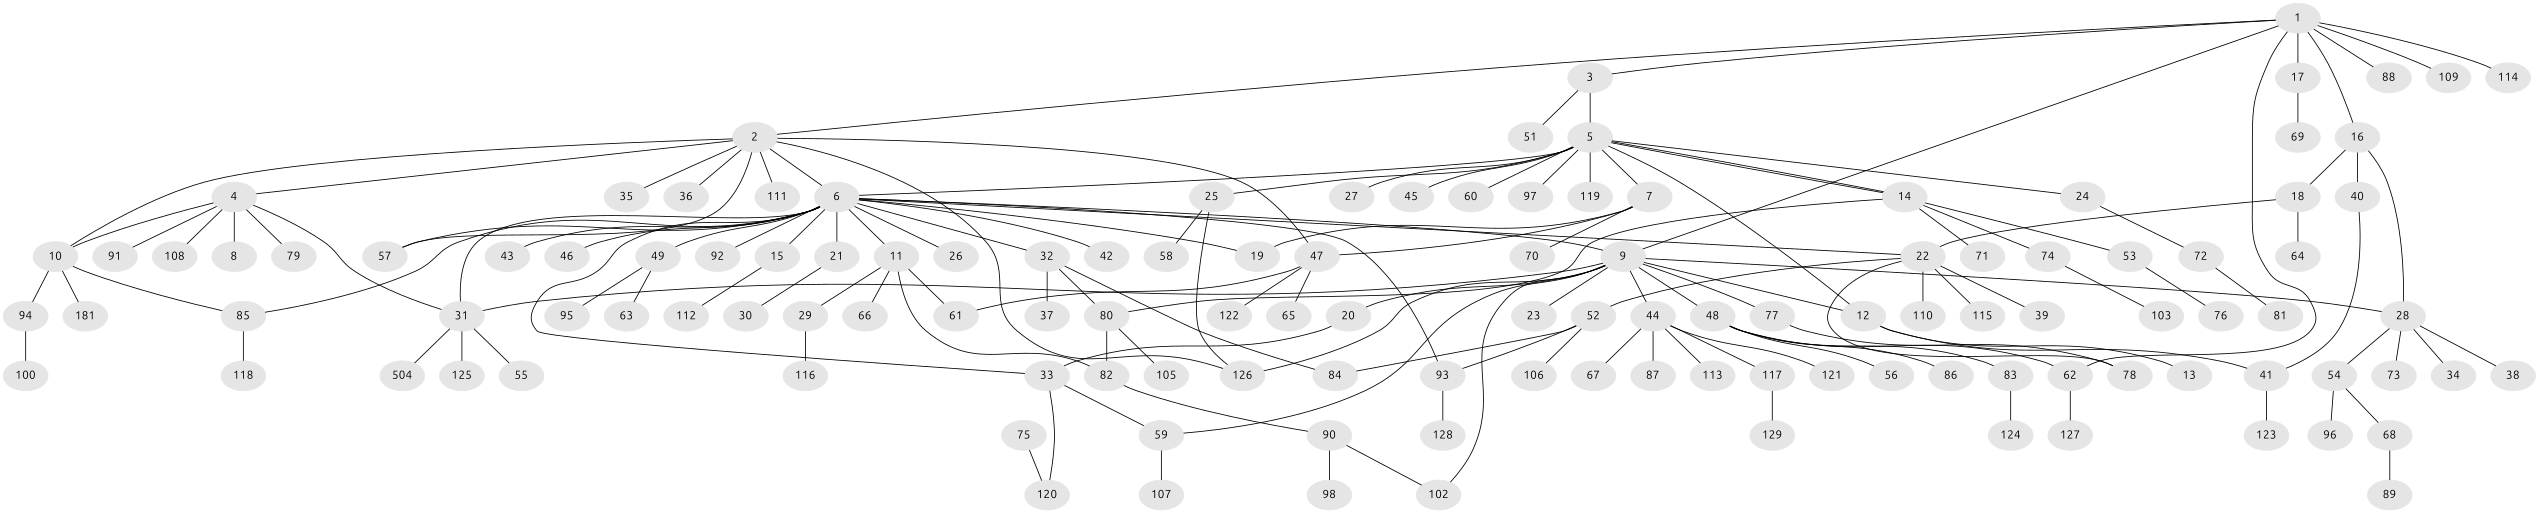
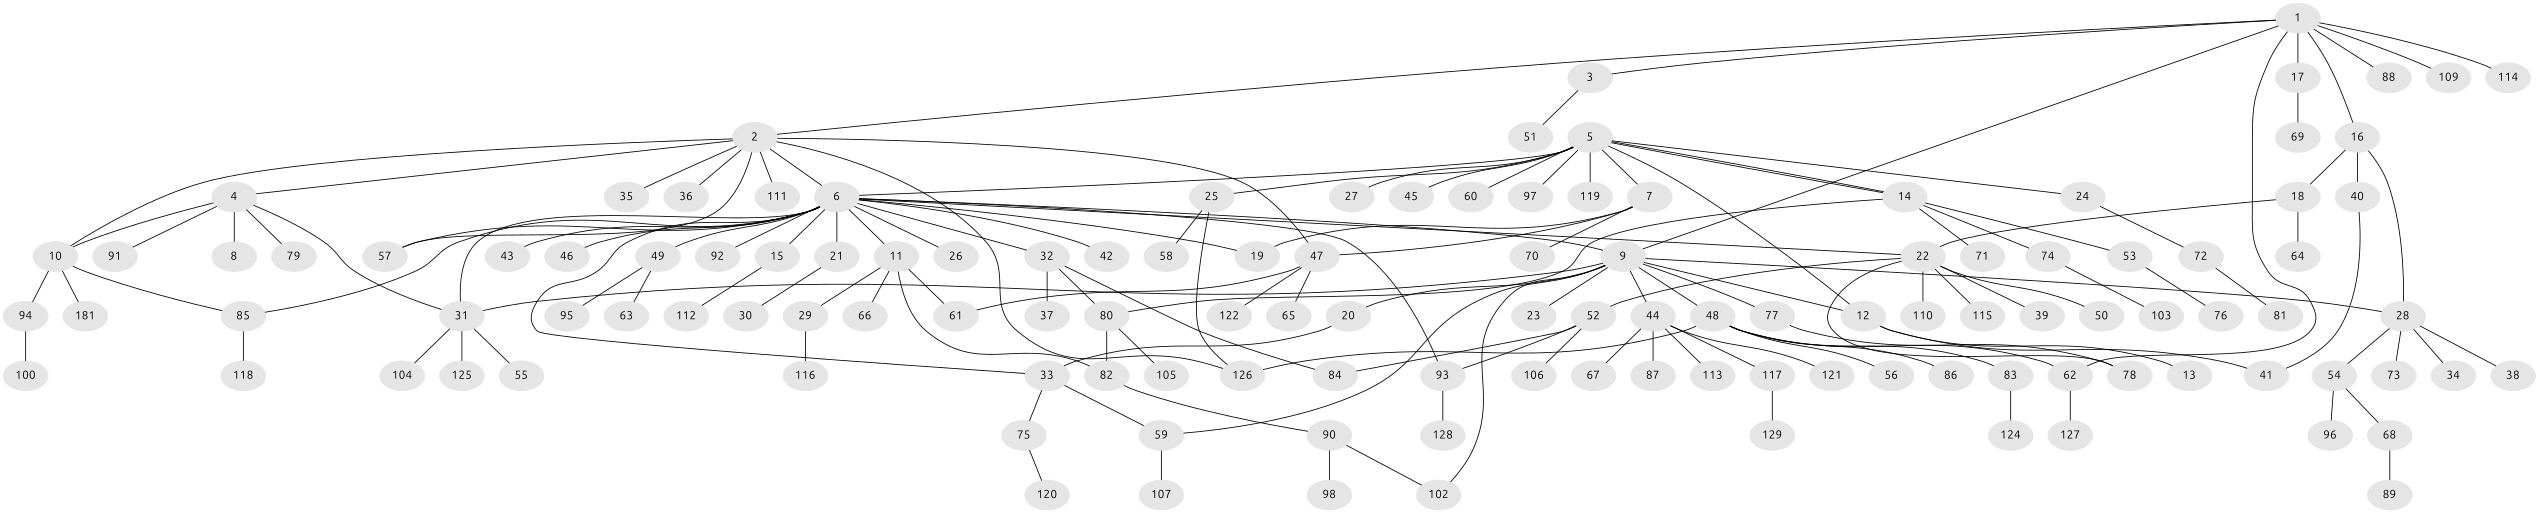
(1590, 108) -> none
(175, 257) -> none
(1418, 300) -> (1491, 353)
none -> (2102, 316)
(402, 376) -> (402, 376)
(1055, 435) -> (1036, 406)
(2266, 435) -> none
